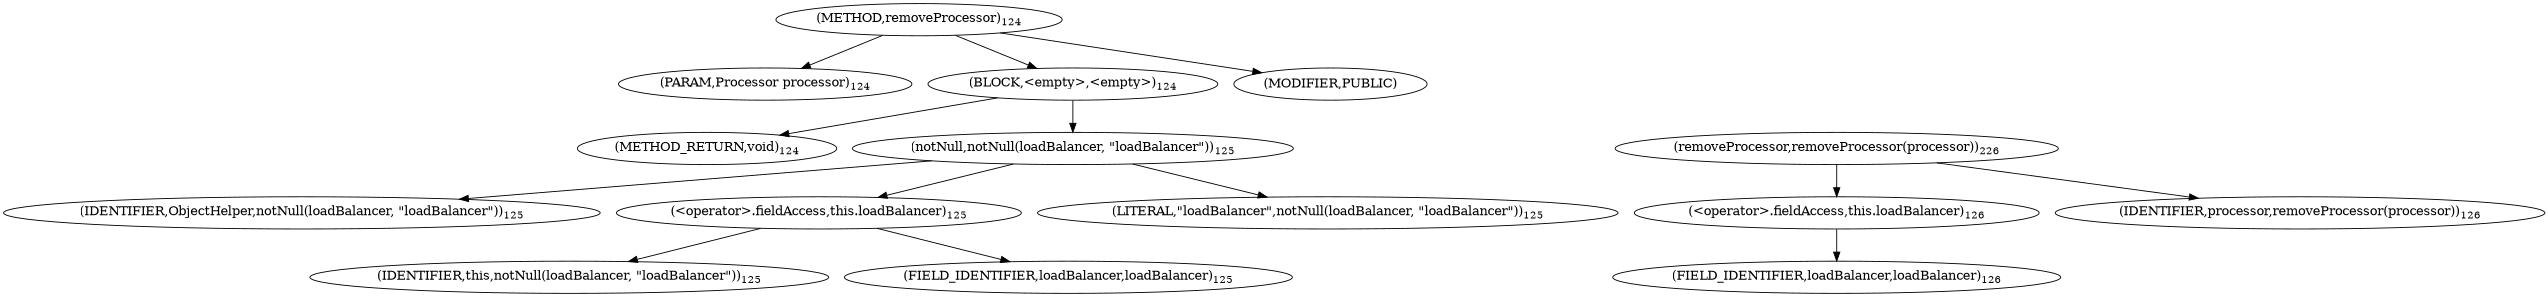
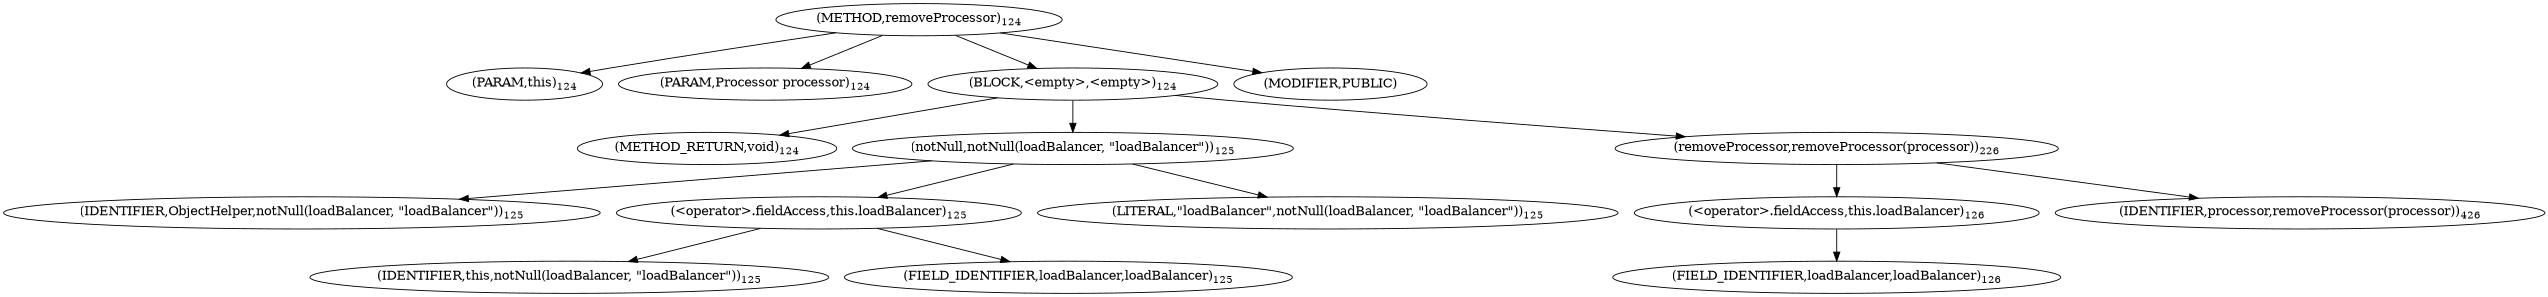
none -> (525, 84)
none -> (1426, 117)
(2471, 212) -> (2471, 212)
